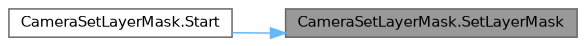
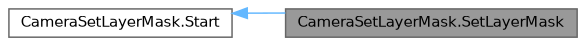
(251, 33) -> (266, 13)
